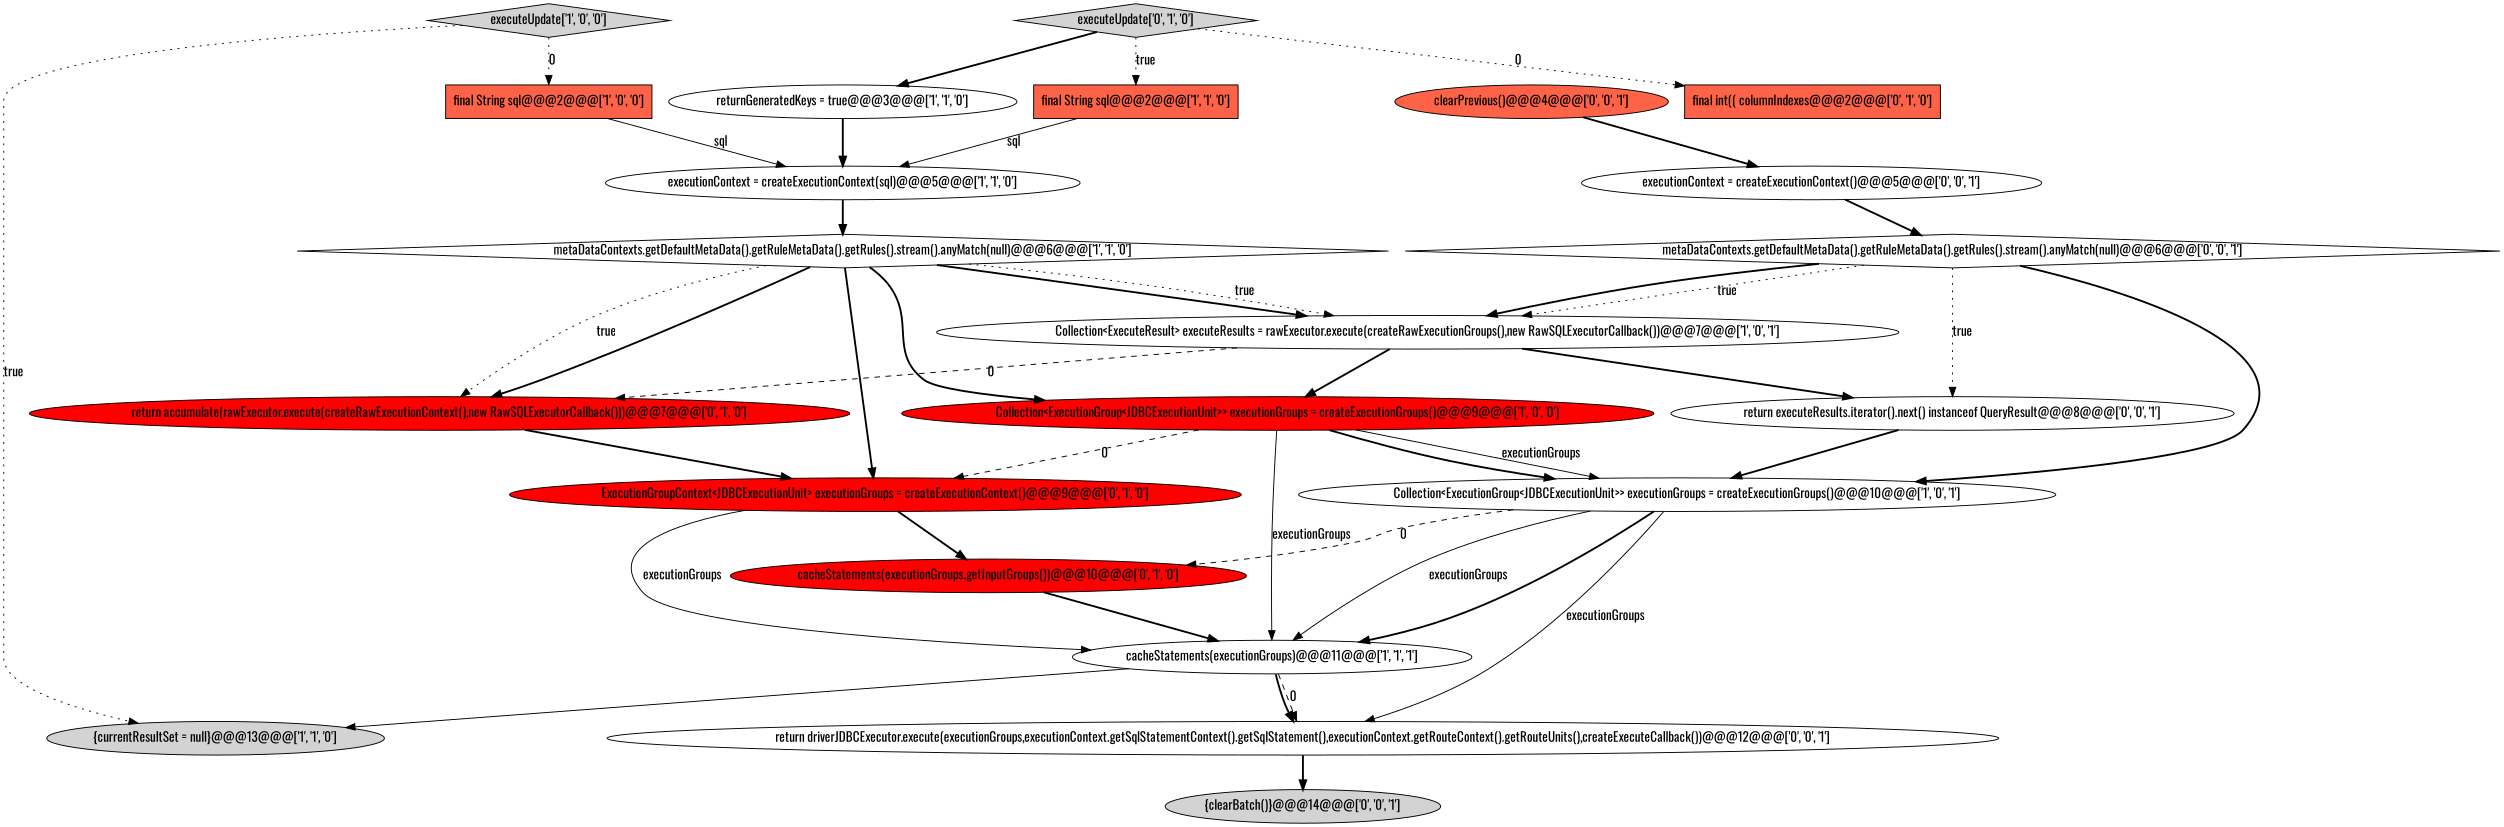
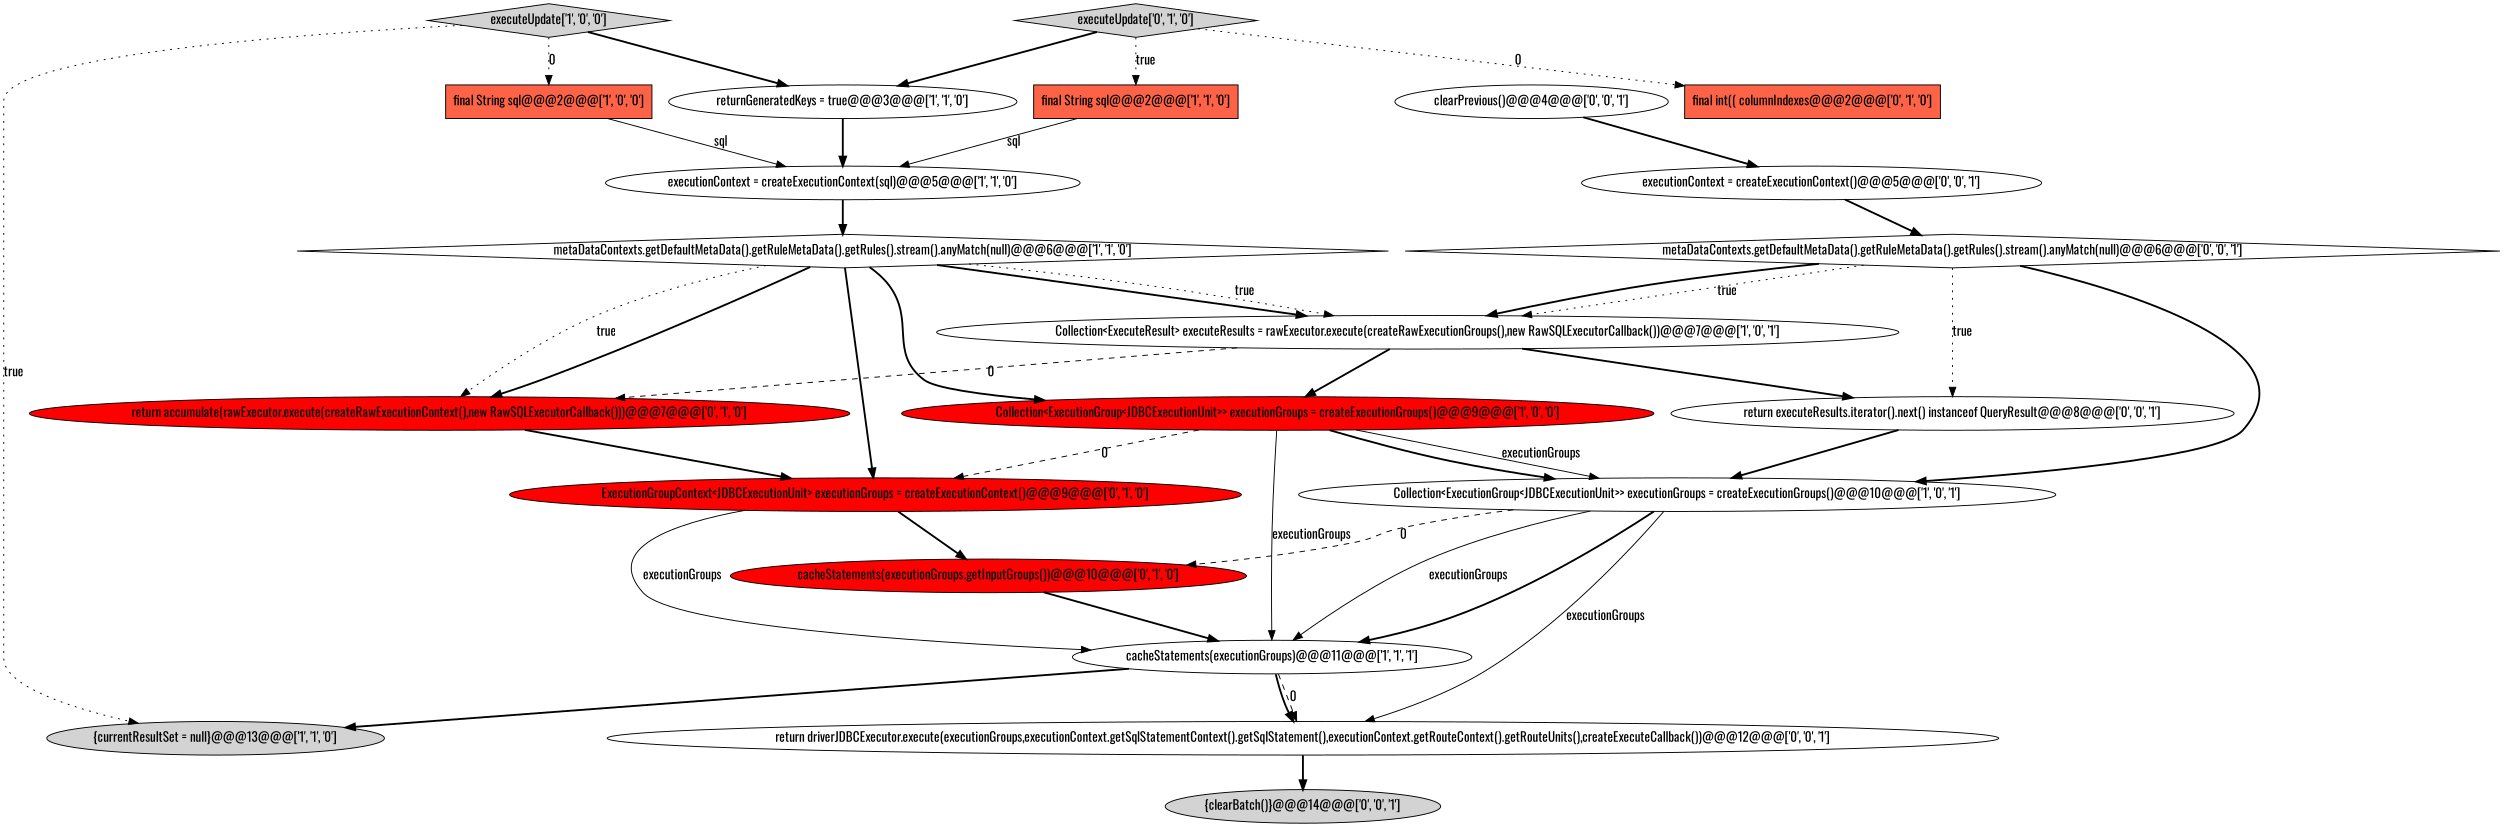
none -> (683, 58)
(1532, 102) -> (1532, 102)
(742, 698) -> (742, 698)
